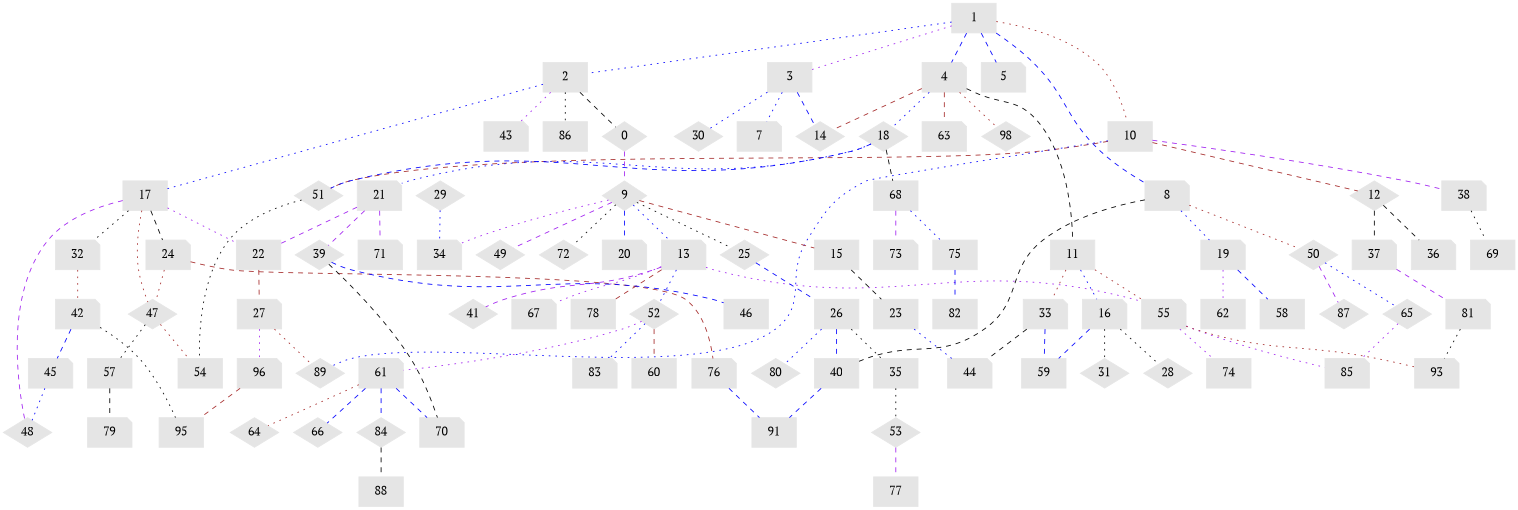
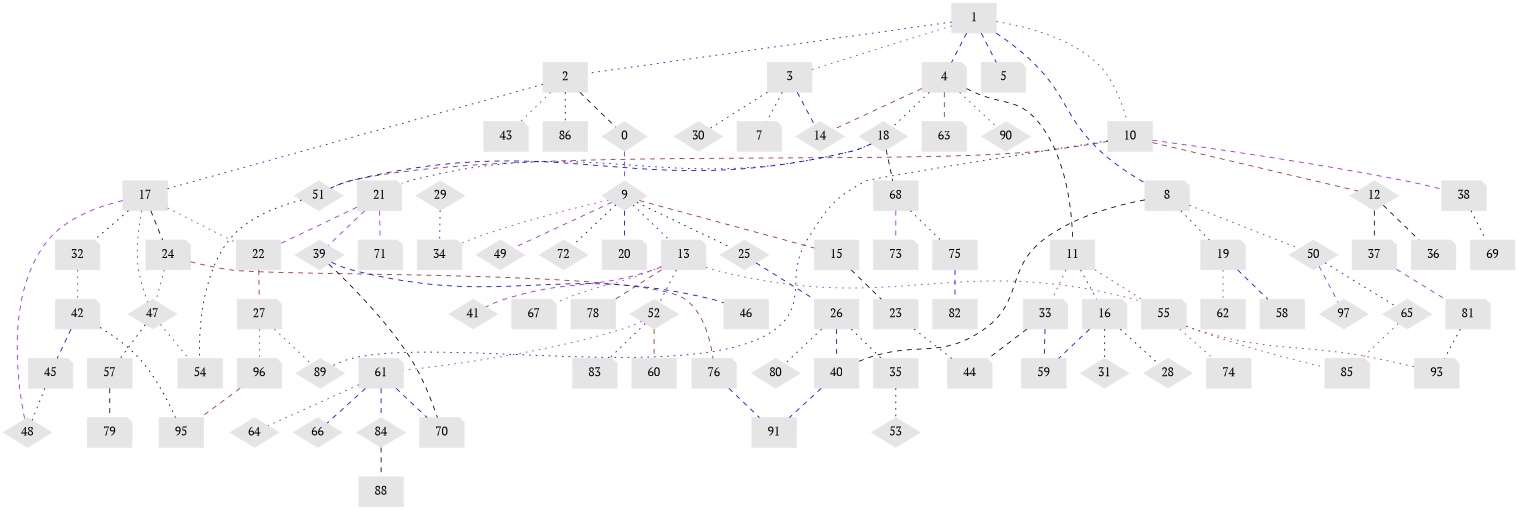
(1006, 136) -> (1006, 136)
(1344, 314) -> (1344, 314)
(896, 492) -> none
